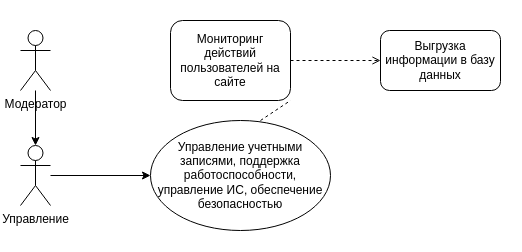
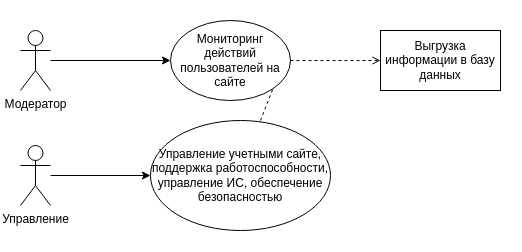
(231, 61) -> (231, 61)
(441, 61) -> (441, 61)
(36, 115) -> (107, 61)
(241, 176) -> (241, 176)
